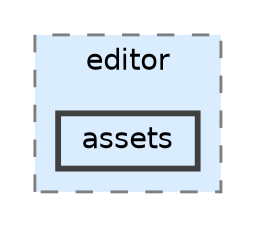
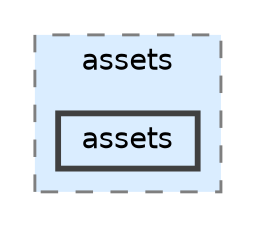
(128, 62) -> (128, 62)
